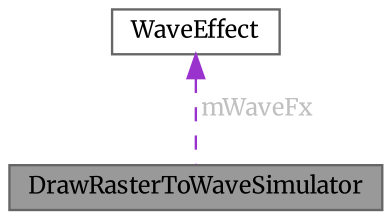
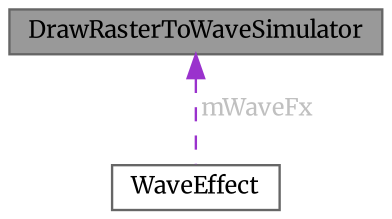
(196, 122) -> (196, 122)
